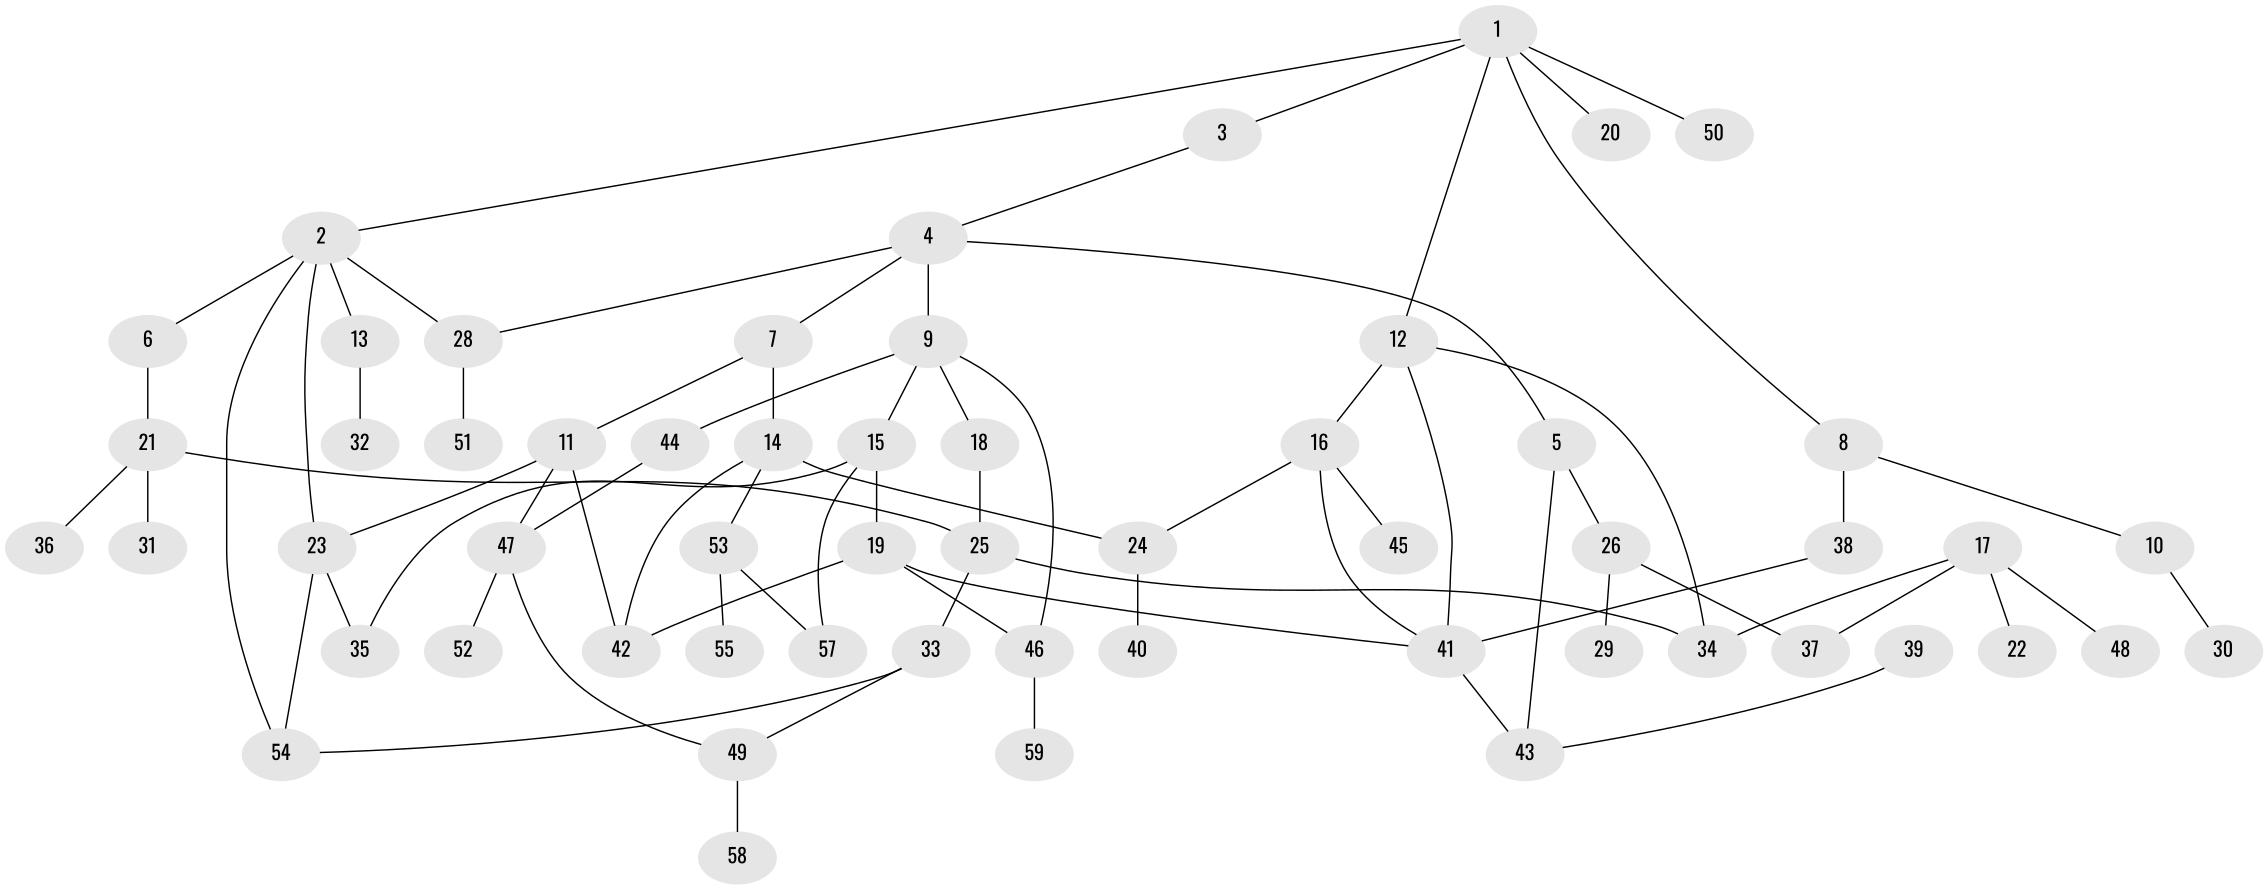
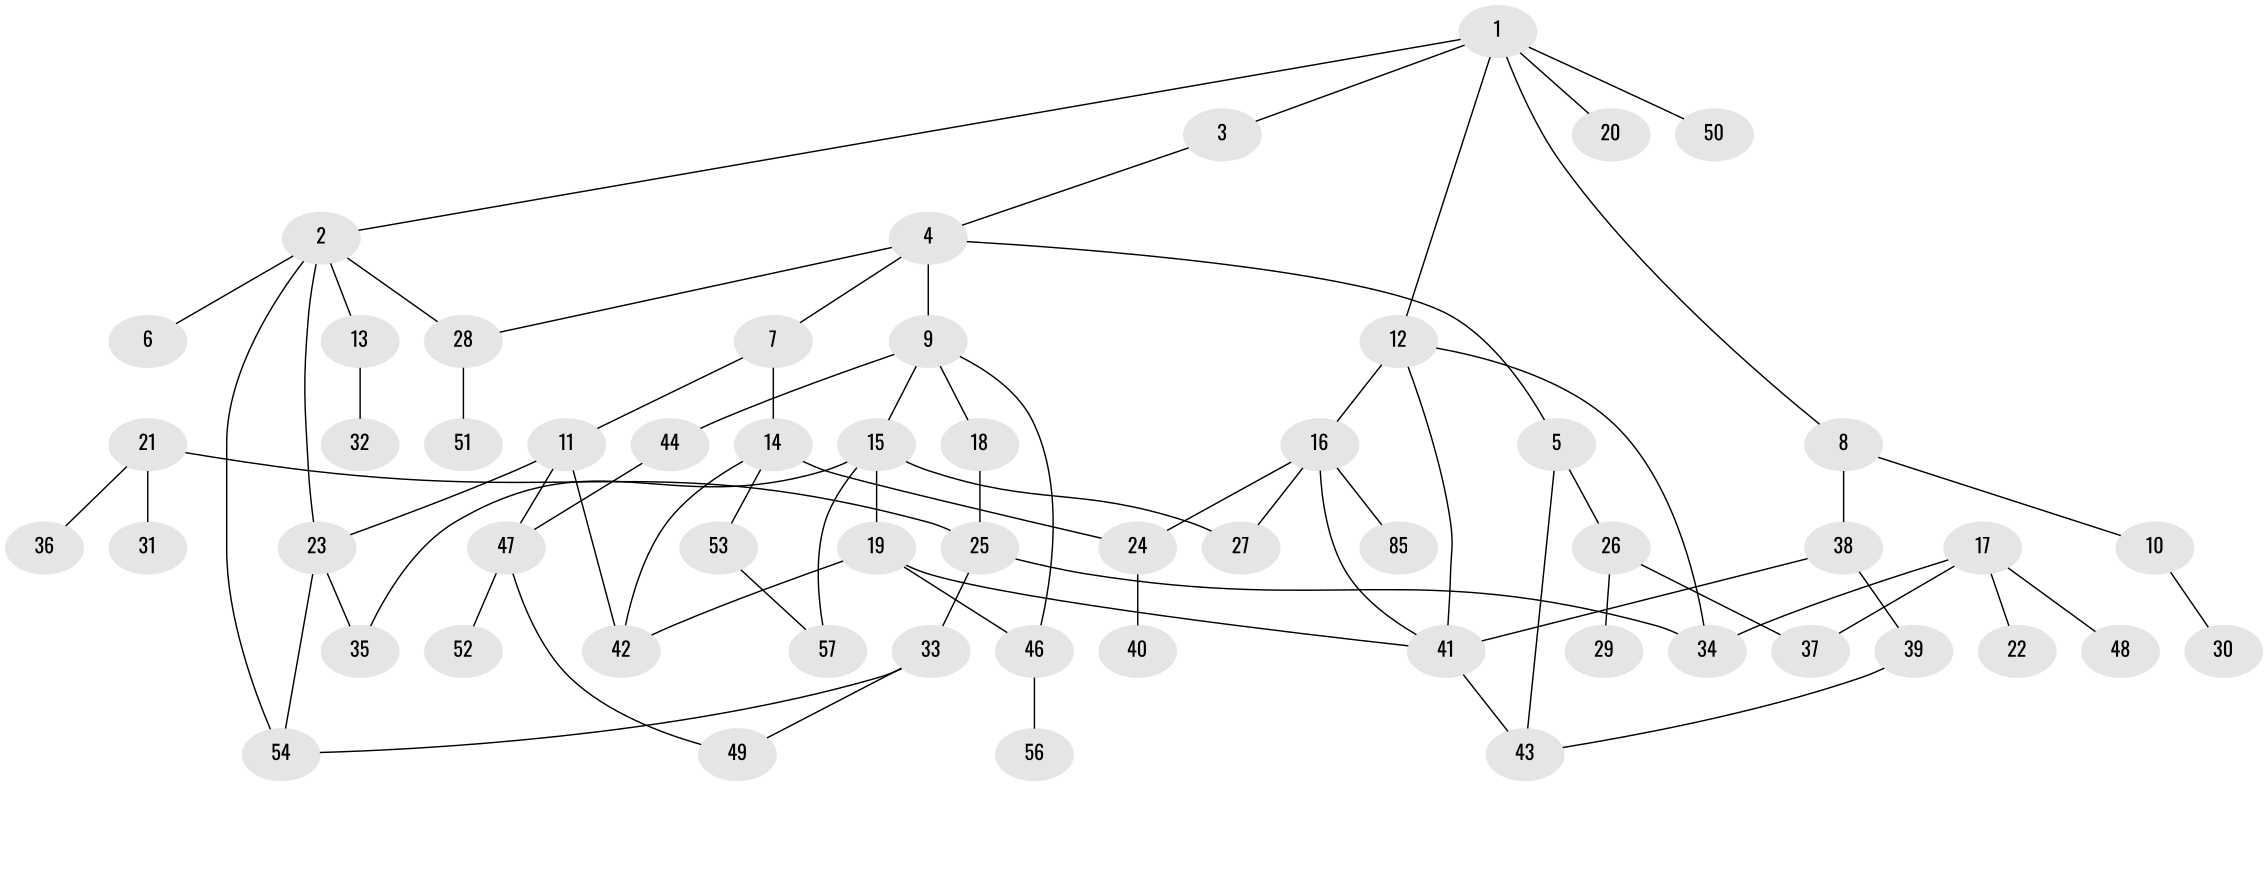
(148, 393) -> none
none -> (1241, 548)
(1399, 548) -> (1399, 548)
none -> (1879, 600)
(725, 651) -> none
(1034, 755) -> (1034, 755)
(737, 858) -> none
